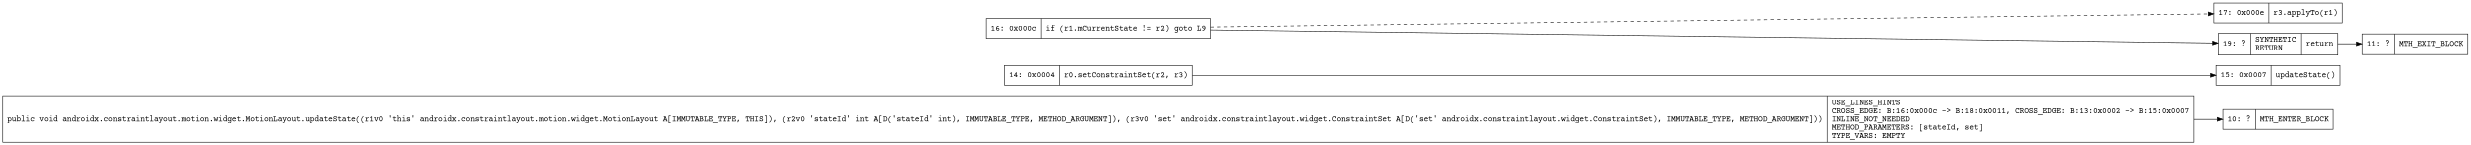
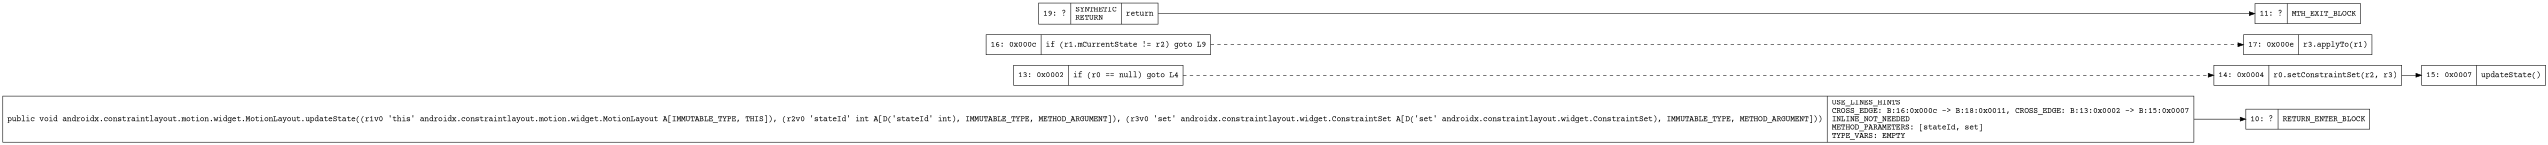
(1712, 37) -> none
none -> (1098, 75)
(2294, 119) -> (2324, 119)
